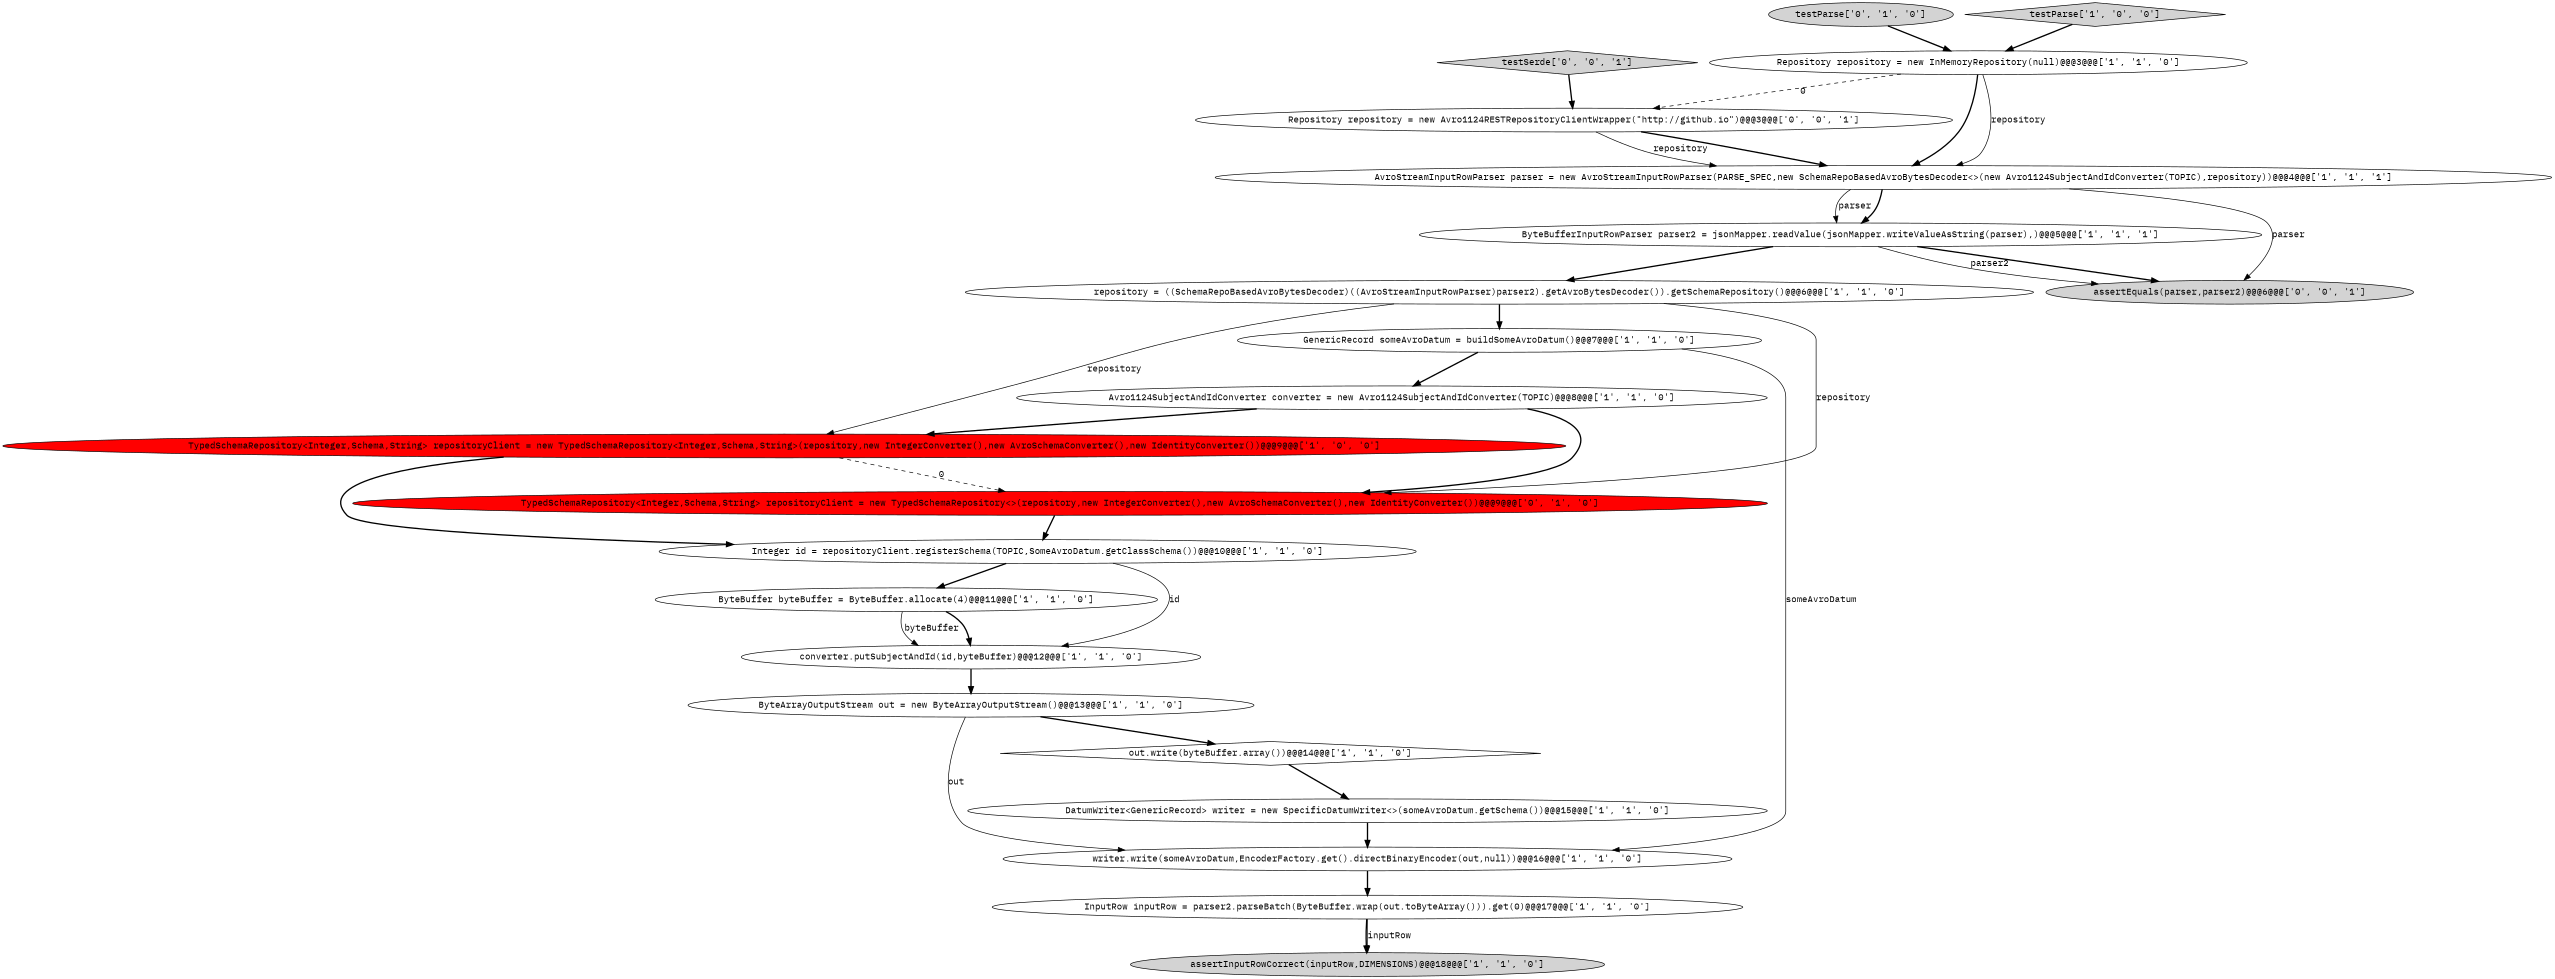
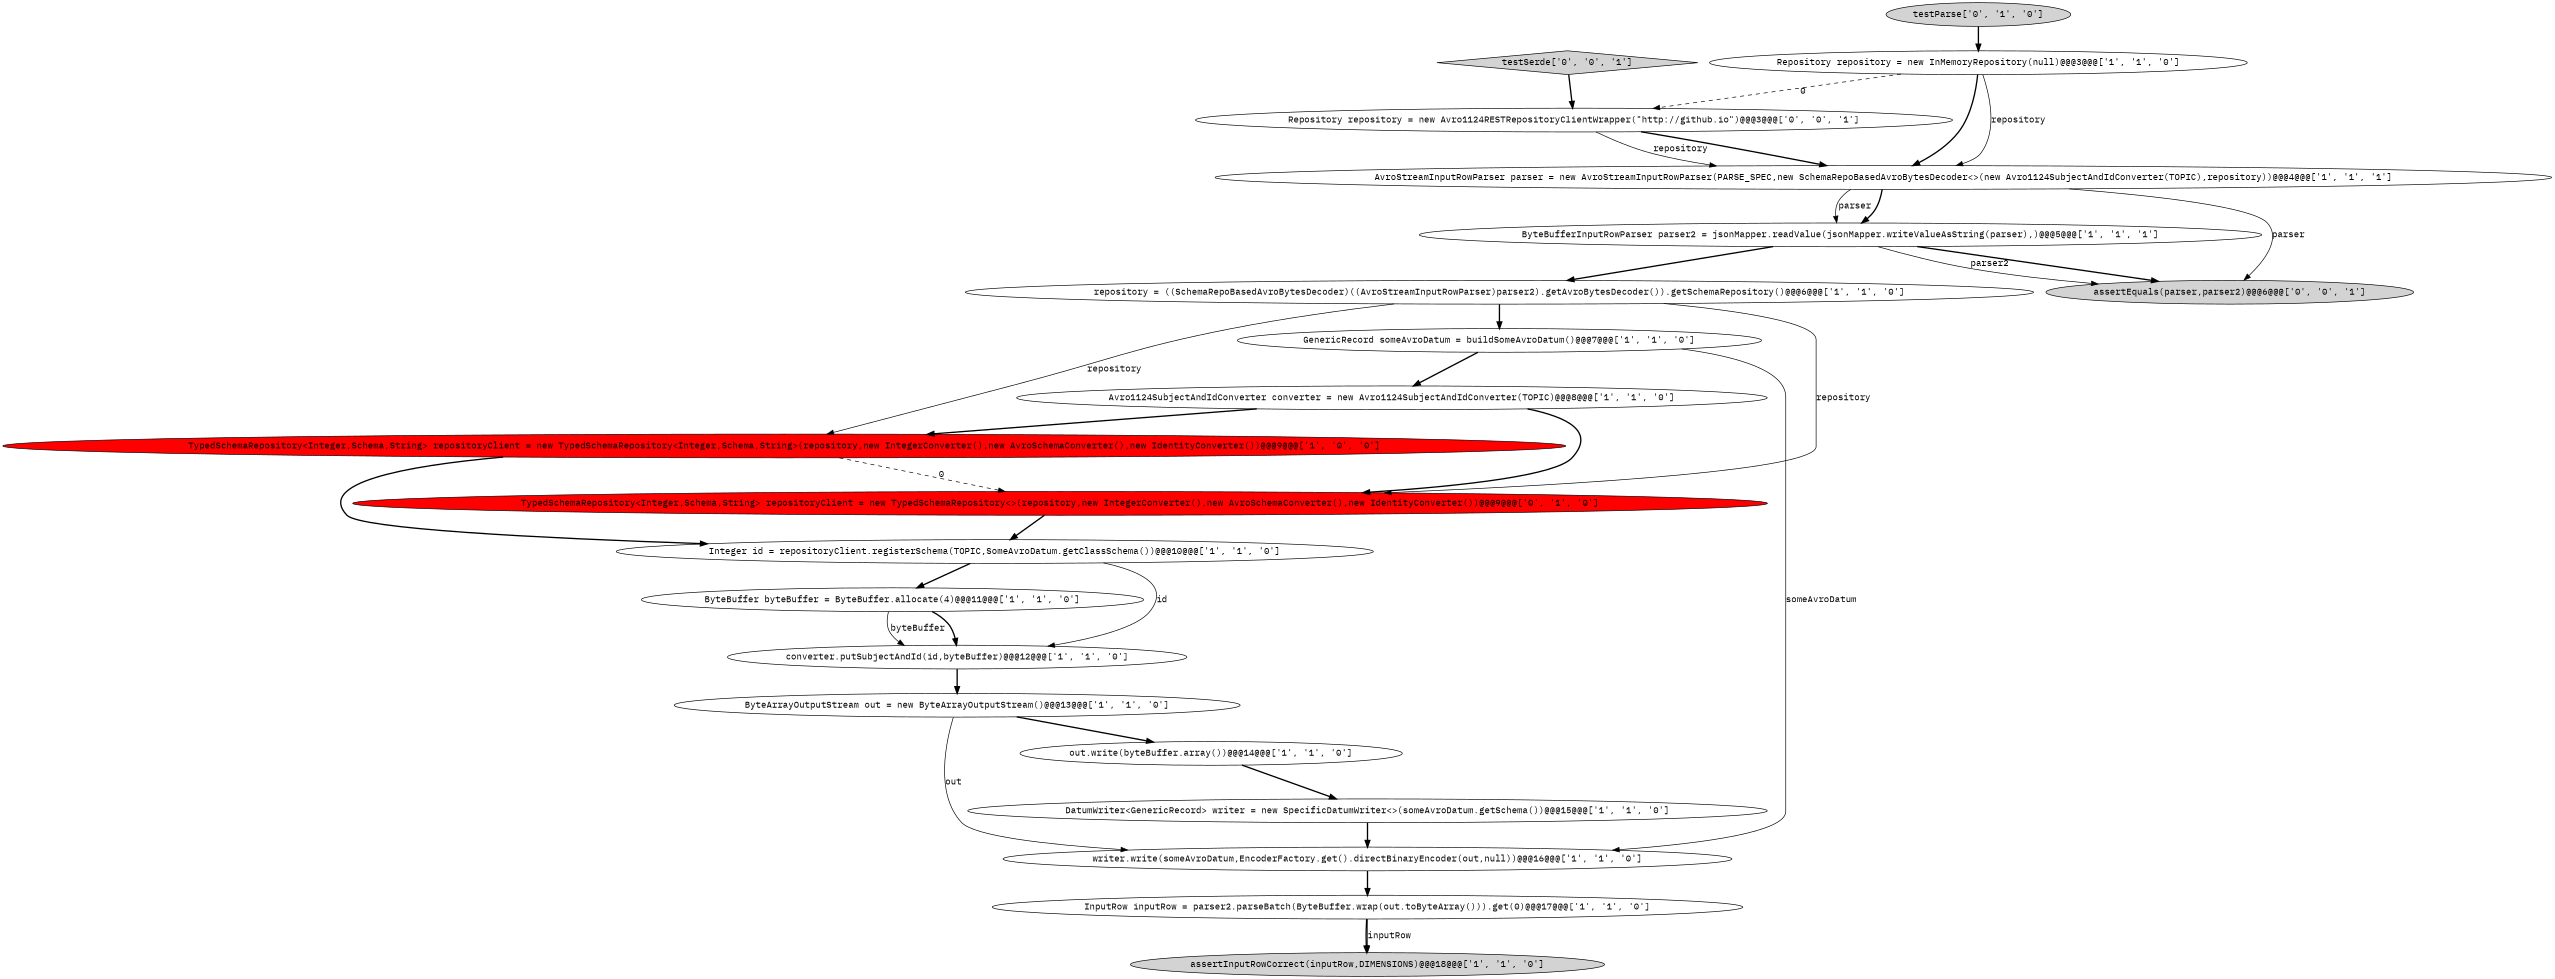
(2095, 15) -> none
(1270, 753) -> (1211, 753)
